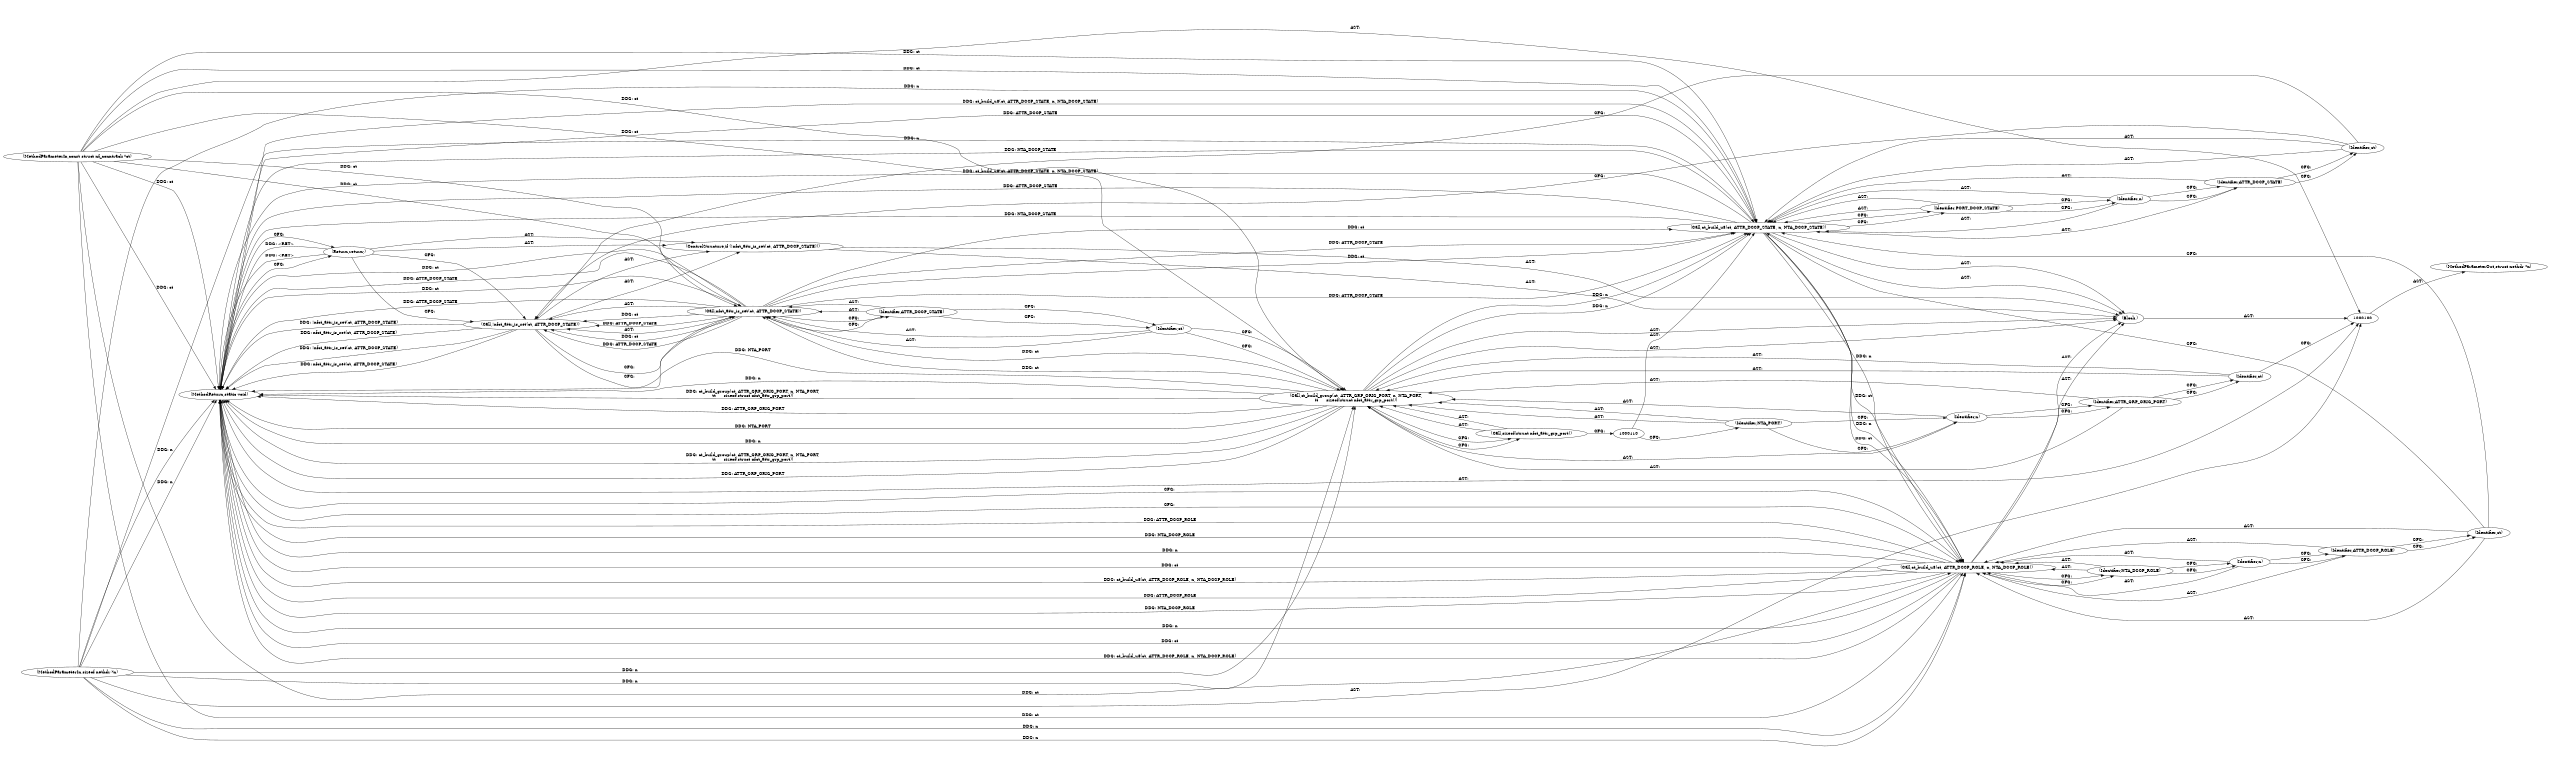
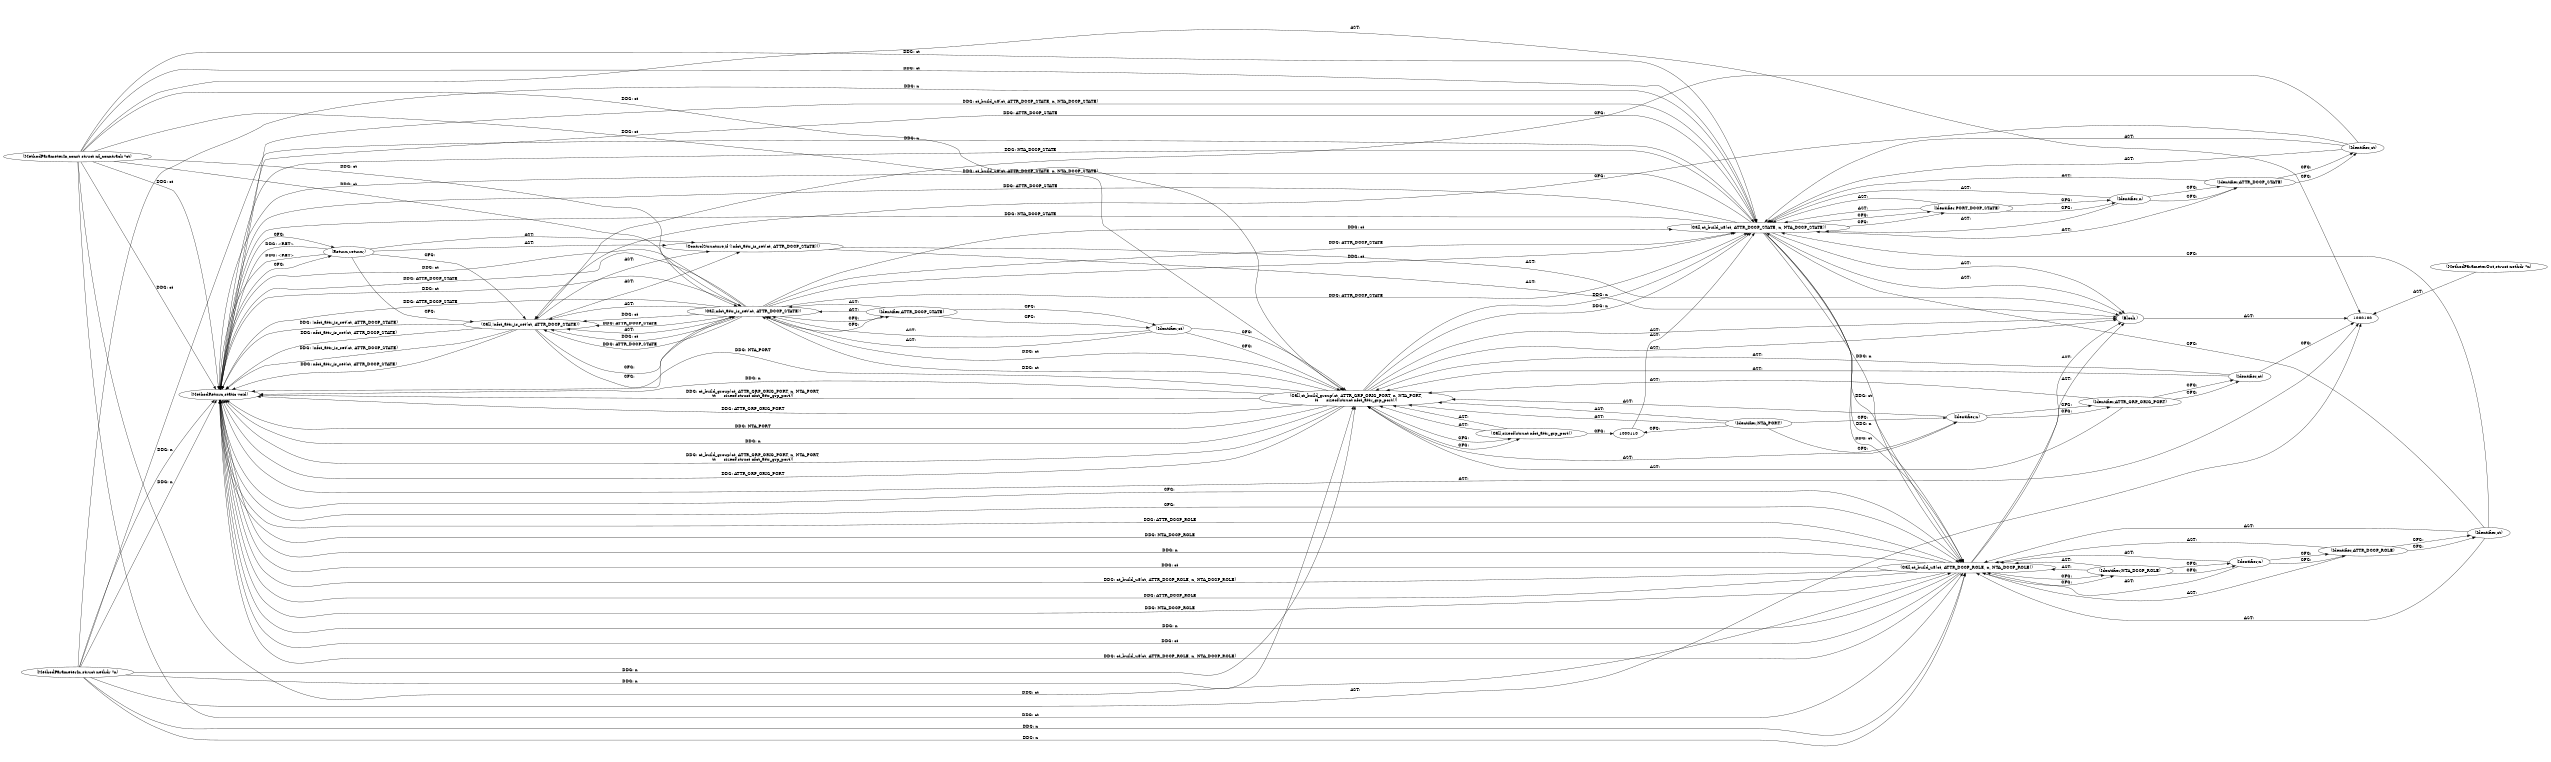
(2414, 288) -> (2426, 293)
(1688, 437) -> (1688, 429)
(77, 672) -> (77, 672)
